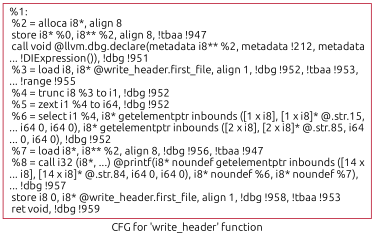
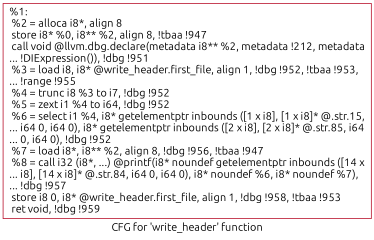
(90, 93) -> (90, 93)
